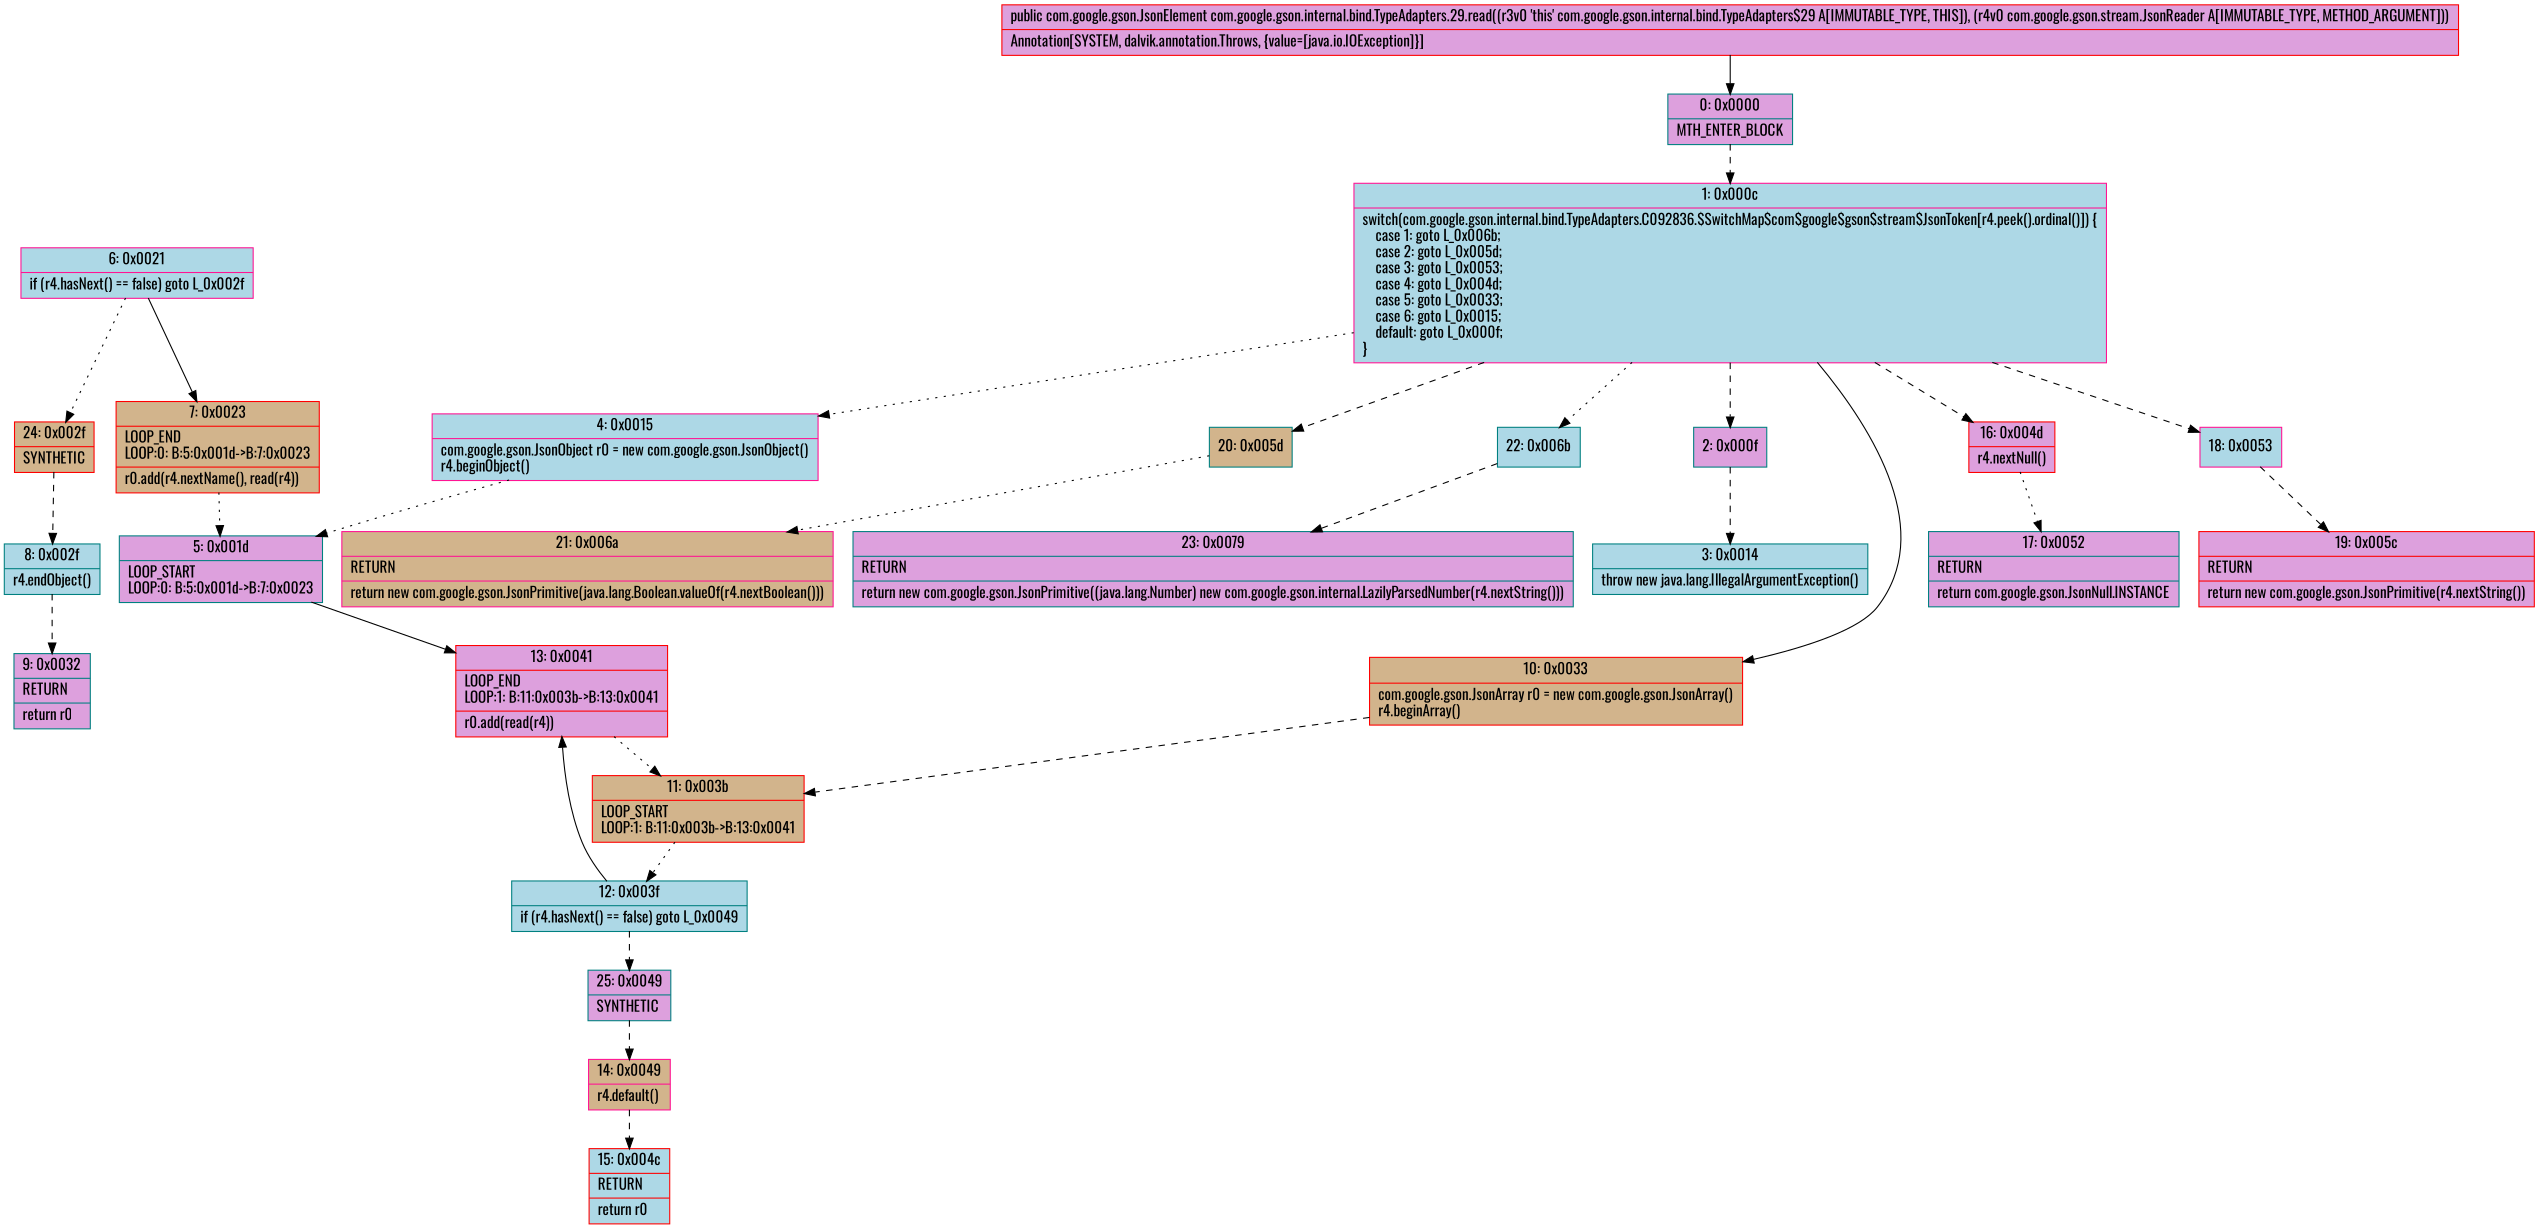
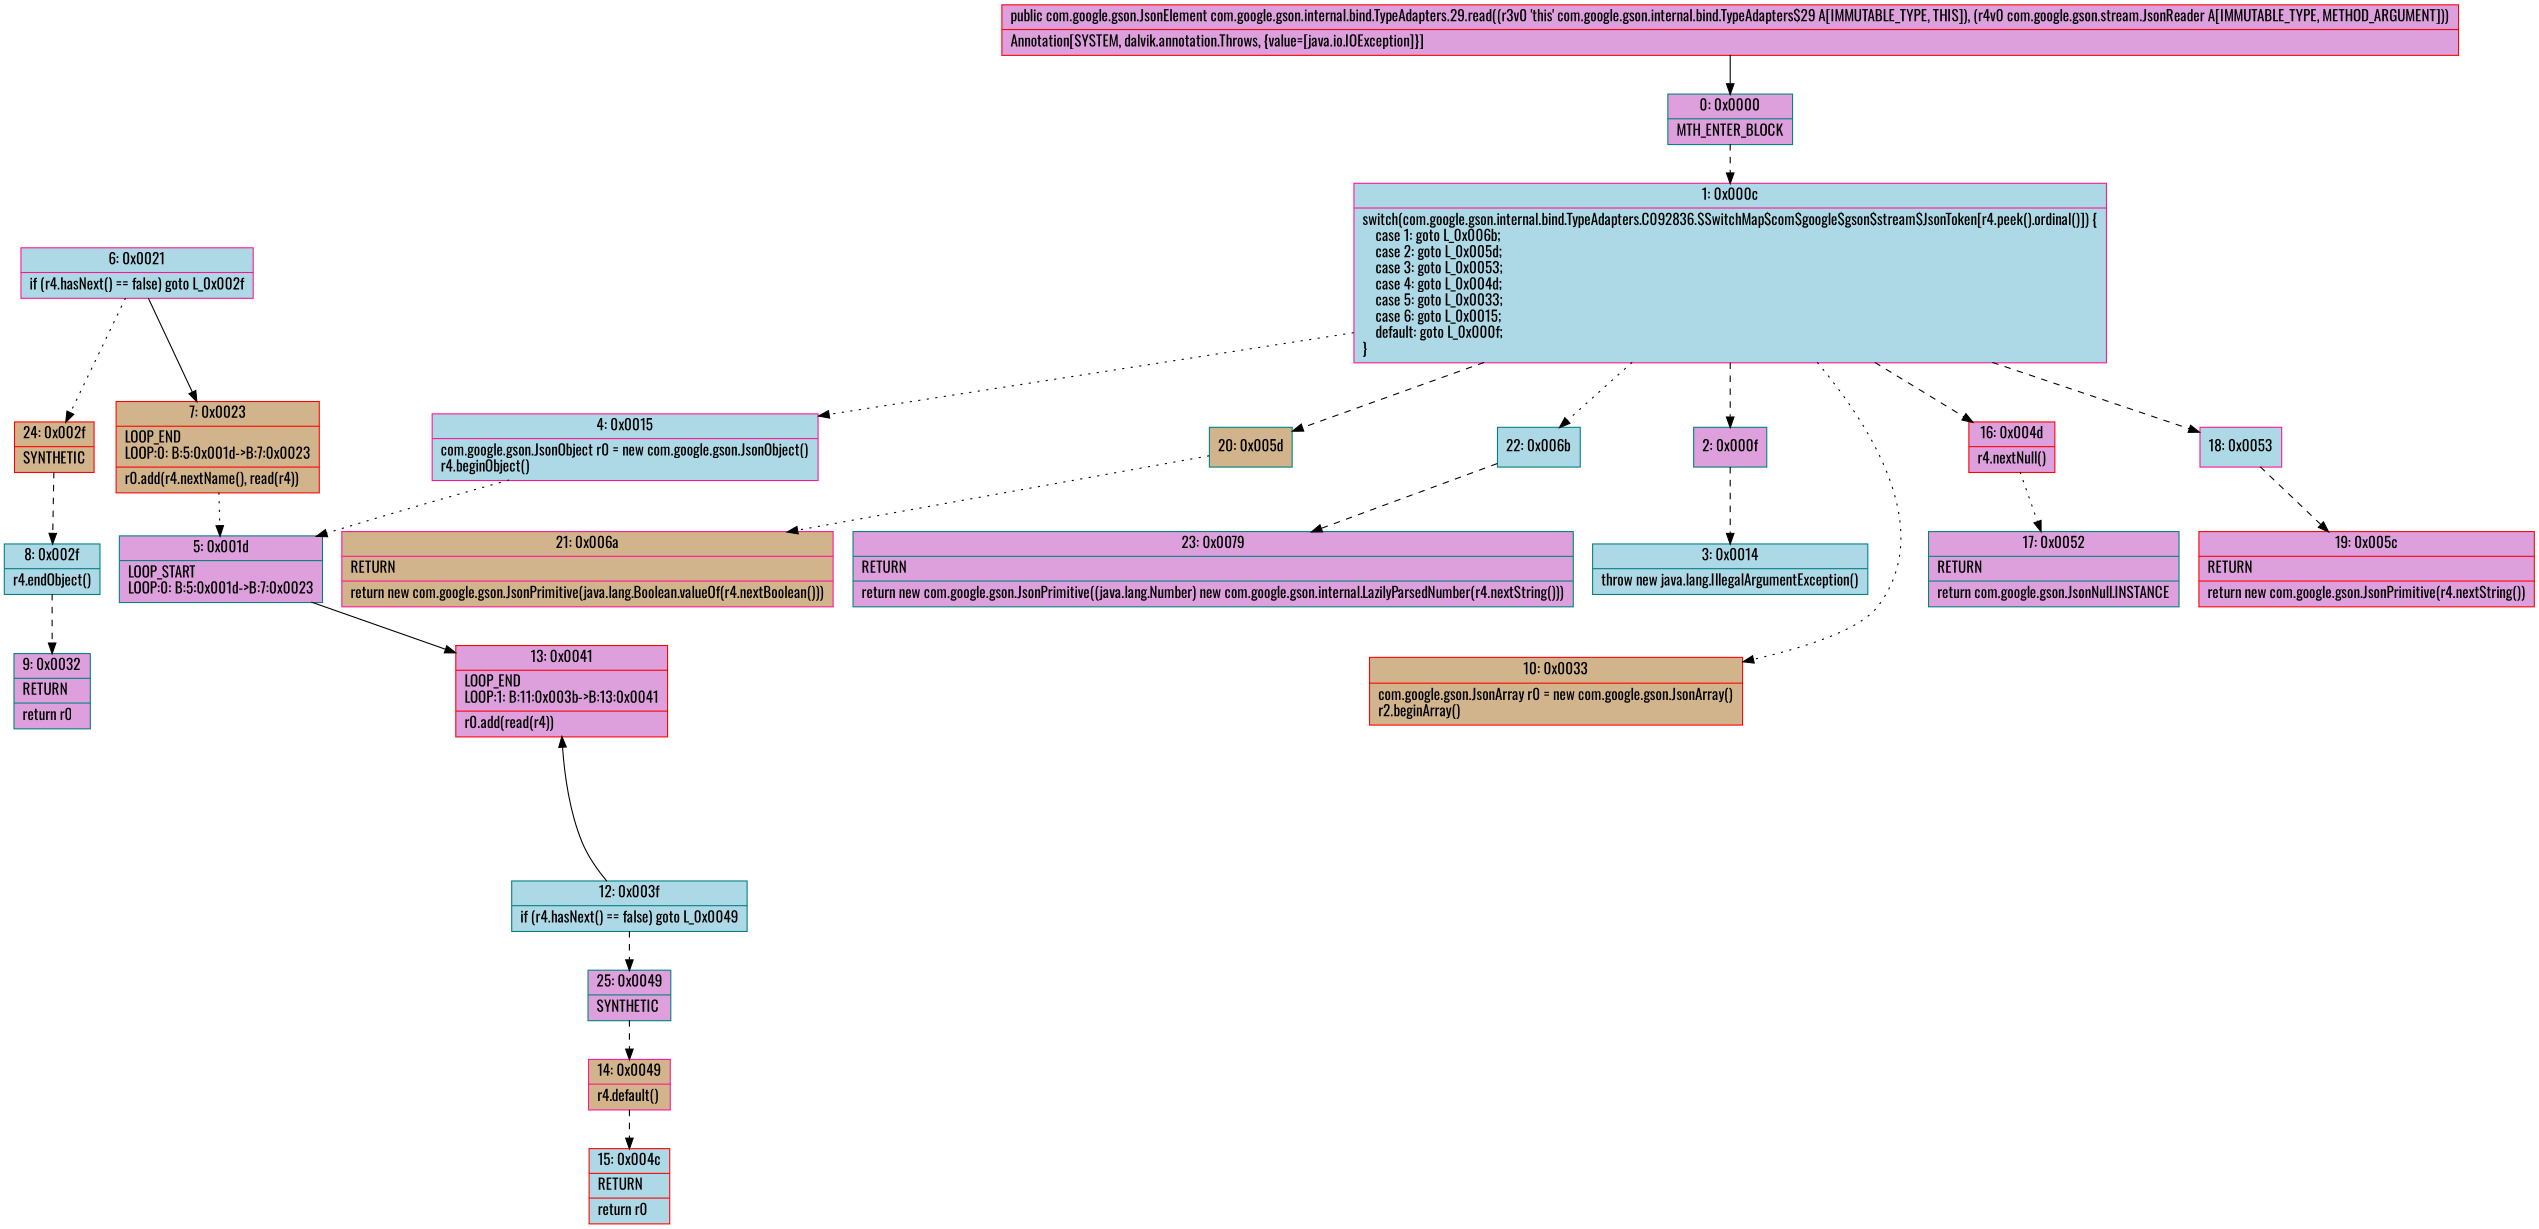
(1900, 544) -> (1900, 544)
(1420, 712) -> (1420, 712)
(698, 809) -> none
